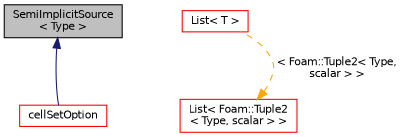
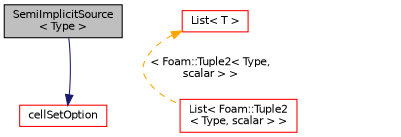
(270, 56) -> (143, 72)
(56, 77) -> (70, 66)
